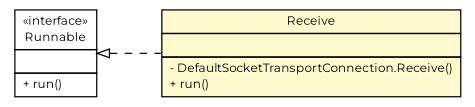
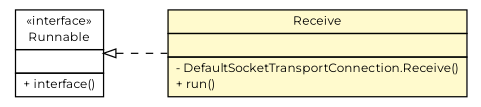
(43, 84) -> (60, 84)
